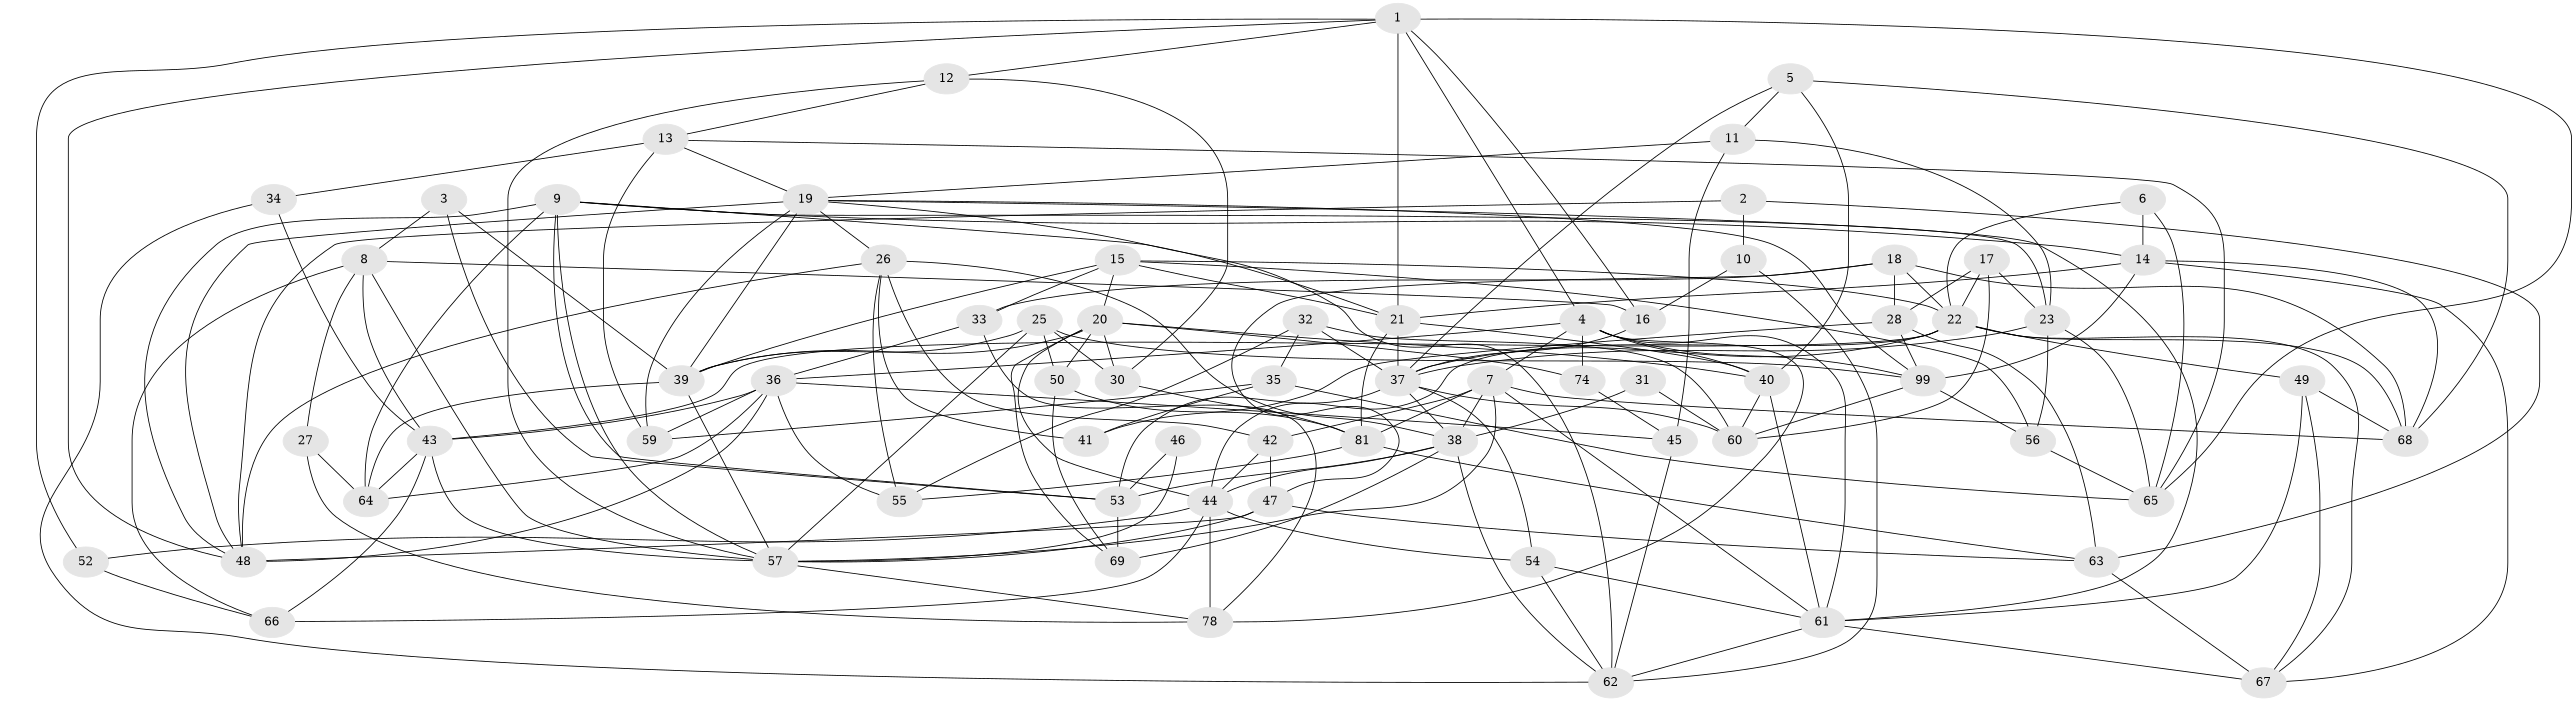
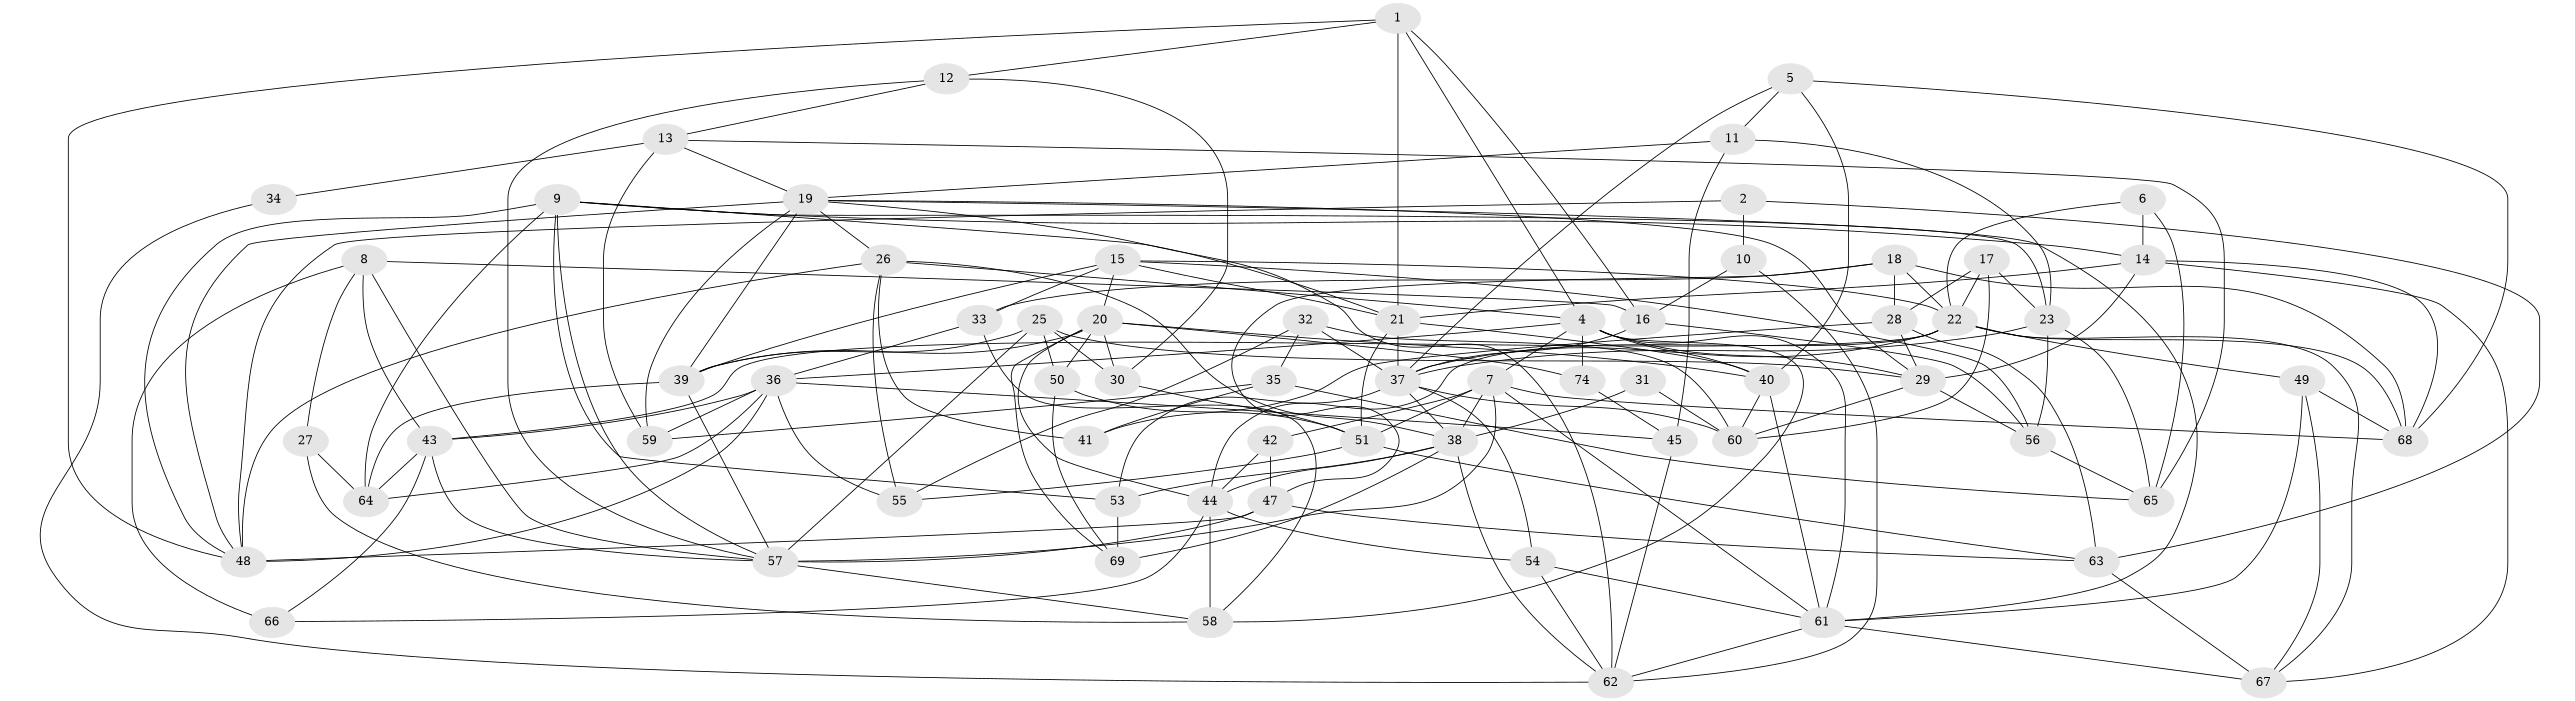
(2304, 55) -> none
(444, 200) -> none
(334, 331) -> none
none -> (1895, 353)
(1923, 381) -> (1923, 381)
(1034, 414) -> (1119, 280)
(1178, 441) -> none
(1363, 441) -> (1363, 441)
(86, 562) -> none
(1210, 622) -> (1210, 622)
